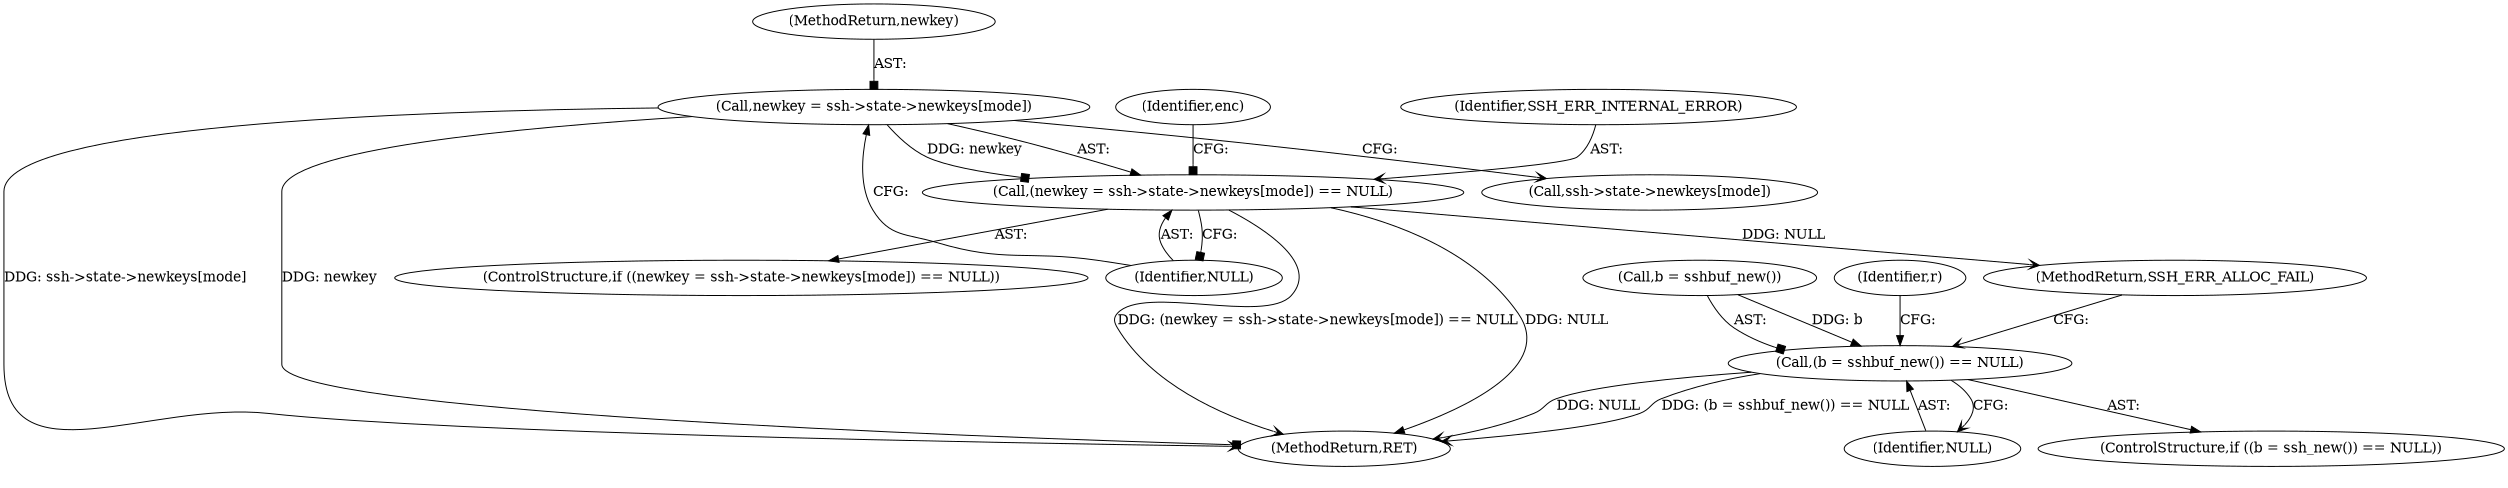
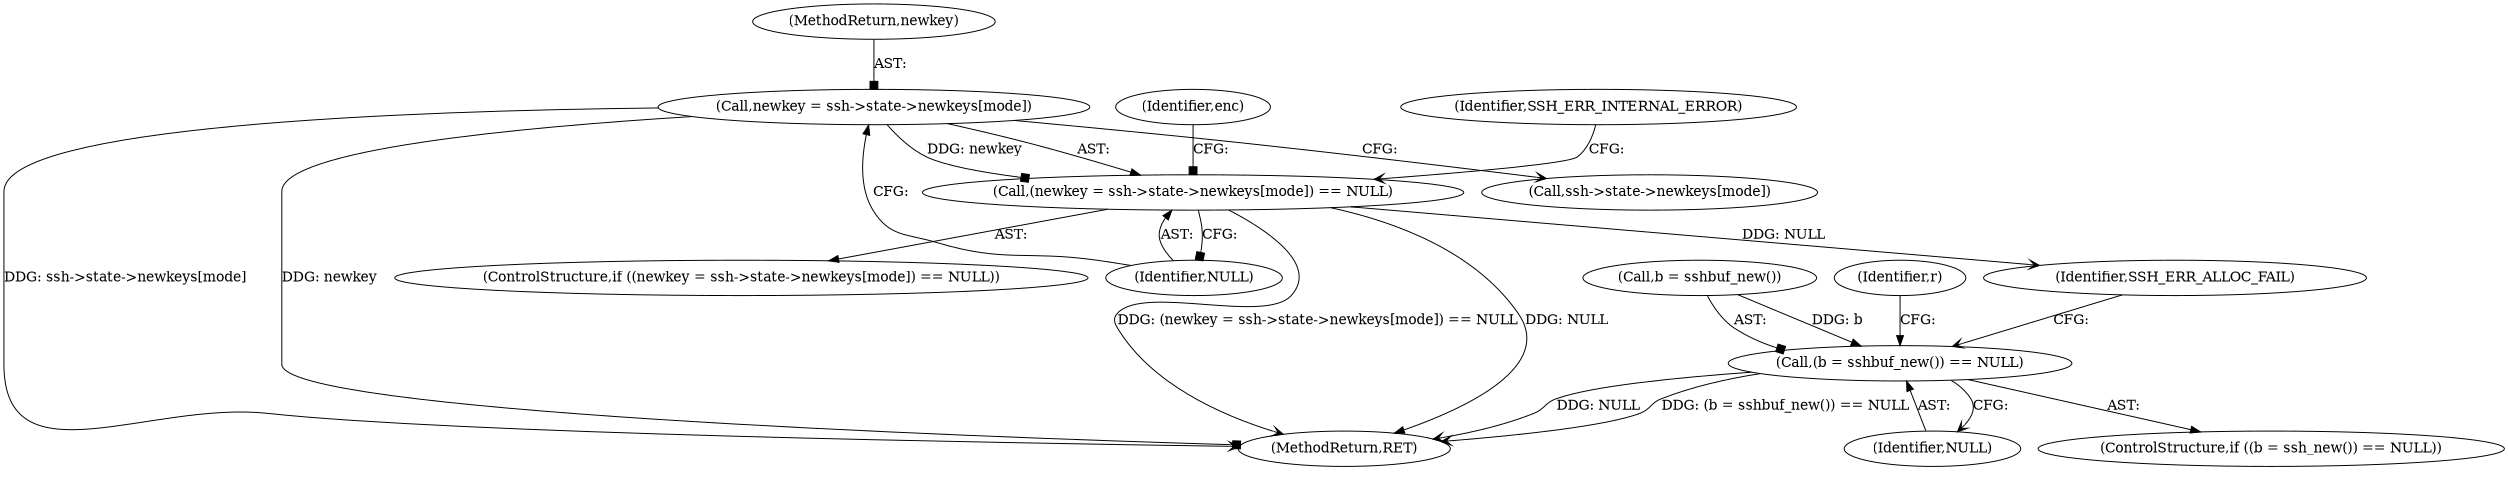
(1609, 150) -> (1609, 150)
(2175, 278) -> (2175, 278)
